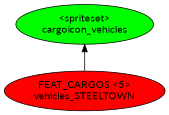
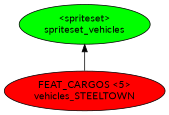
(85, 24) -> (85, 24)
